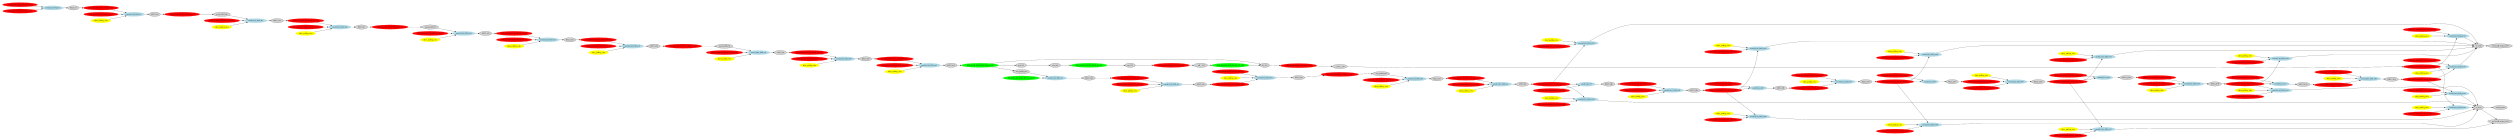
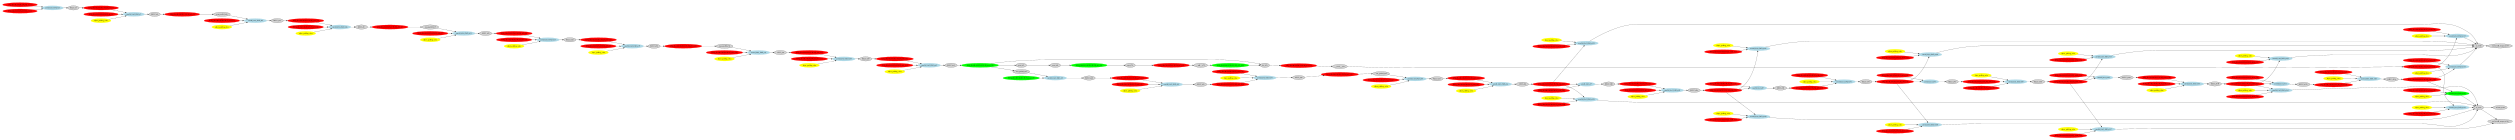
(2457, 94) -> (2457, 94)
